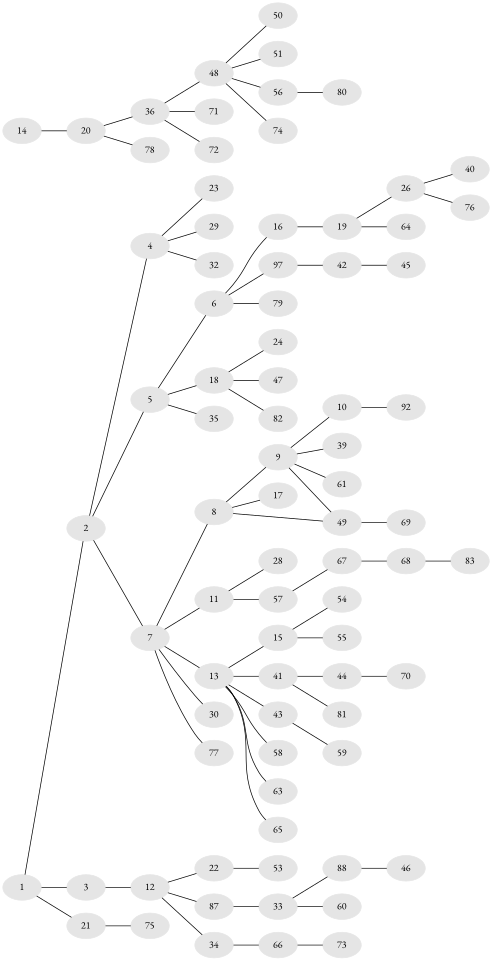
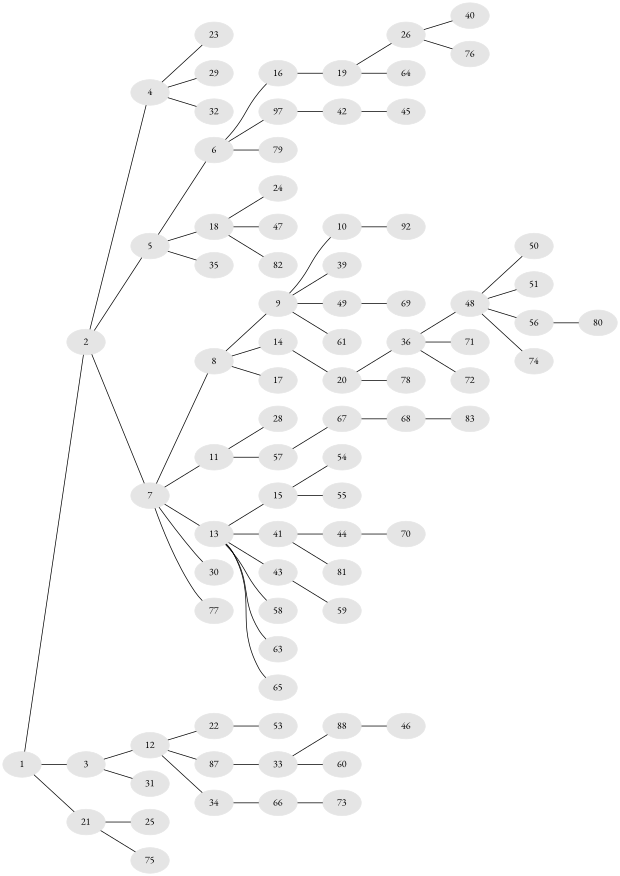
(278, 517) -> (246, 352)
none -> (150, 784)
none -> (150, 822)
